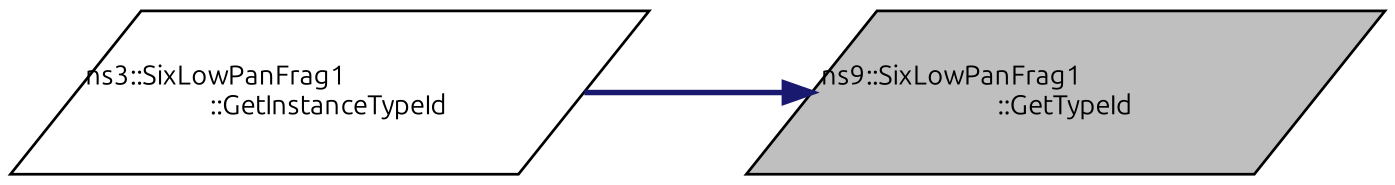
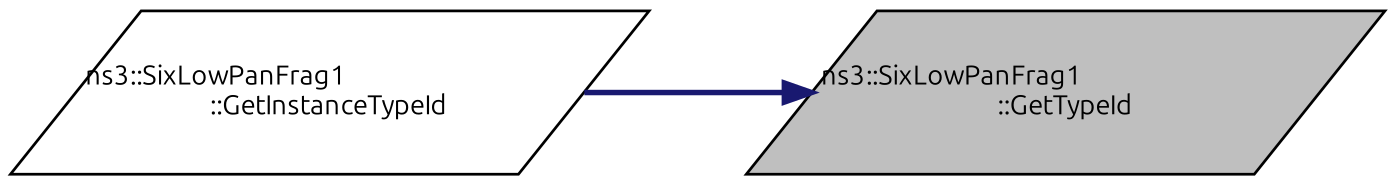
(1066, 93) -> (1066, 93)
